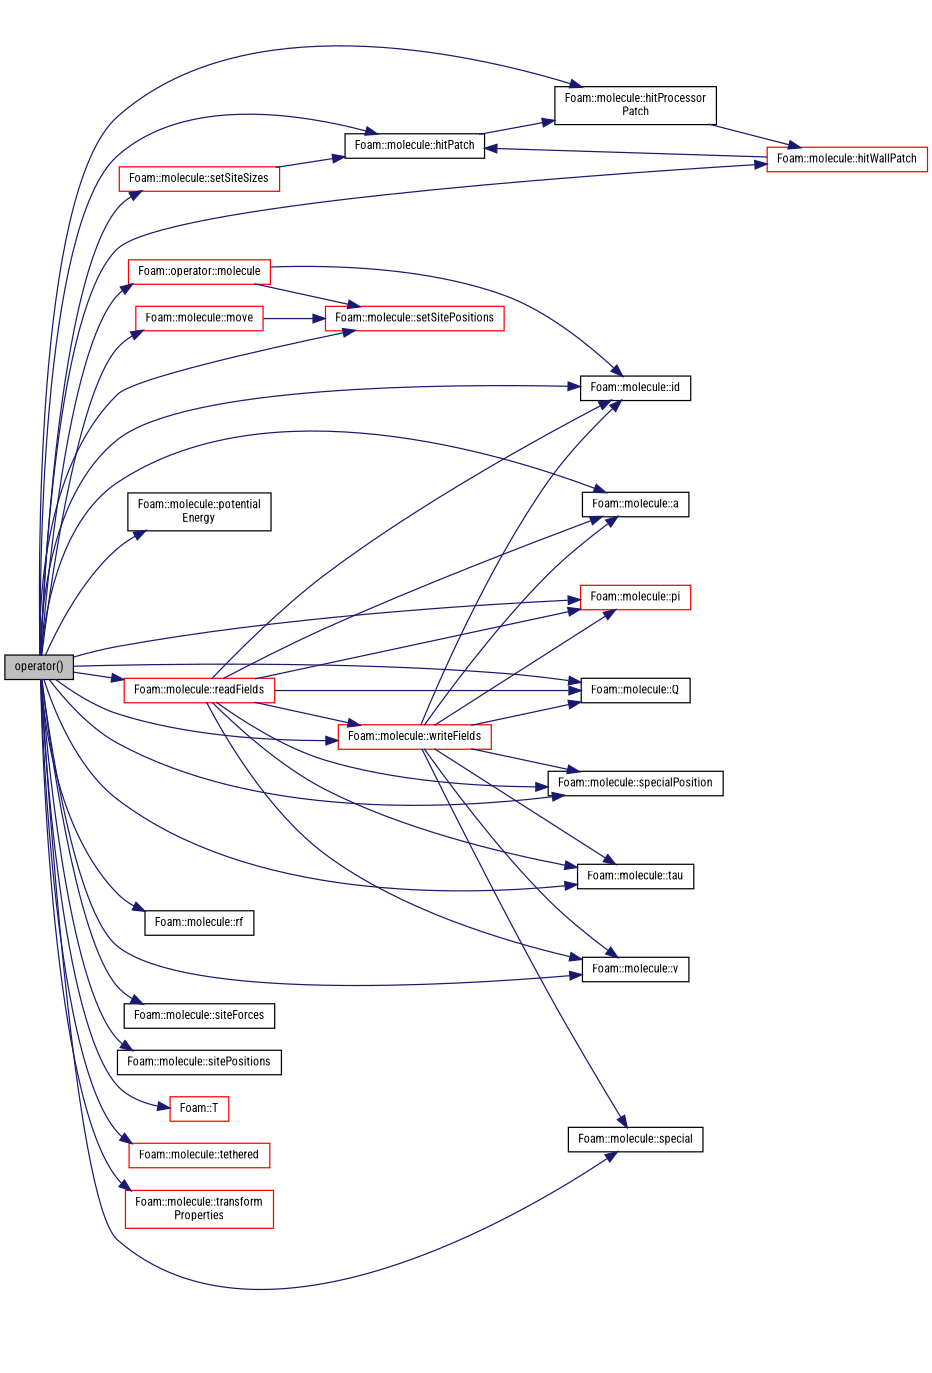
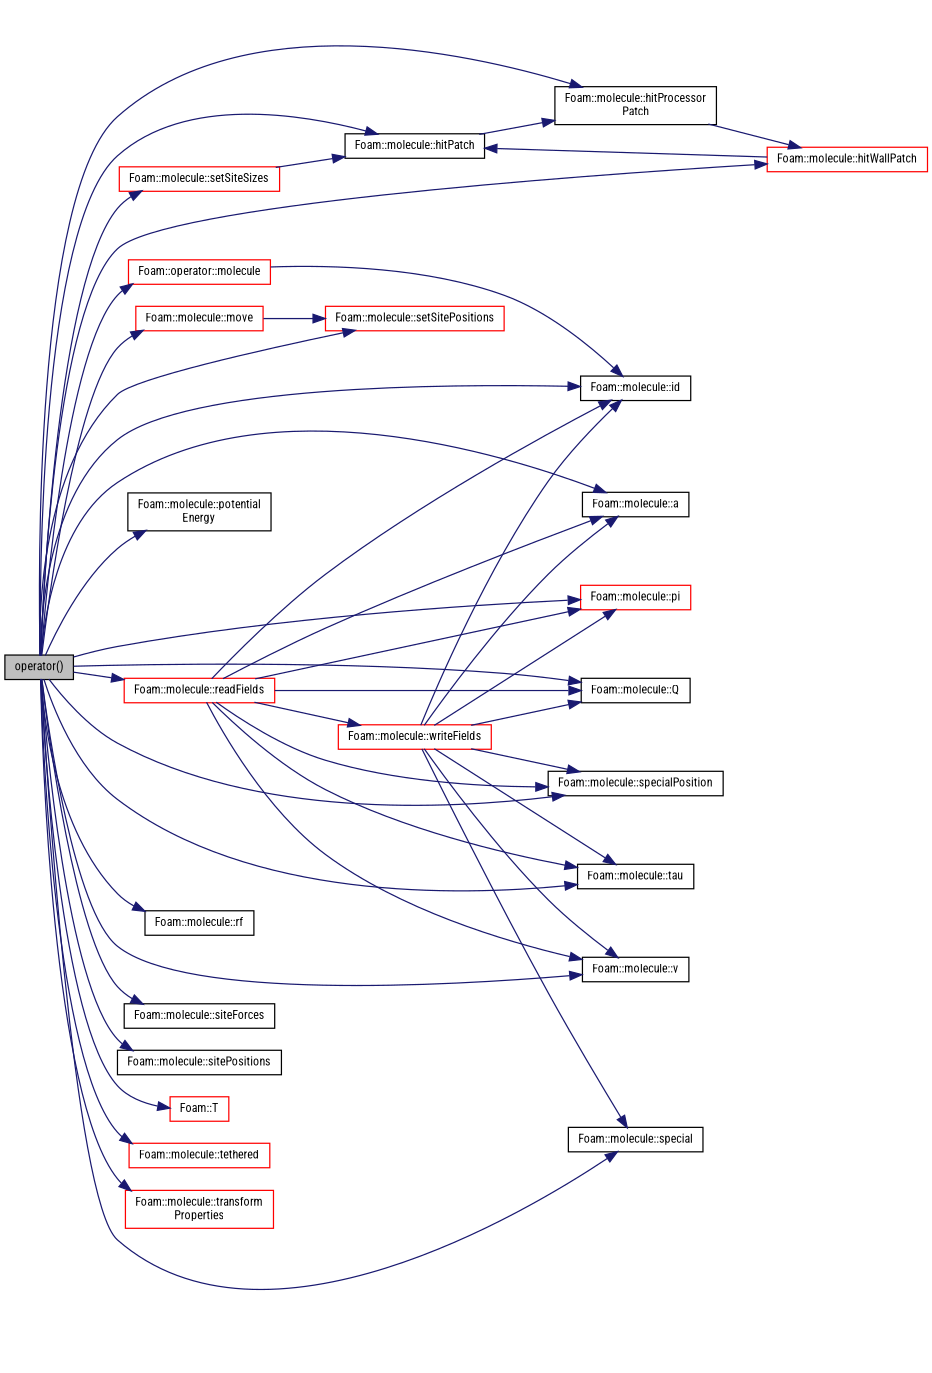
(301, 294) -> none
(185, 730) -> none
